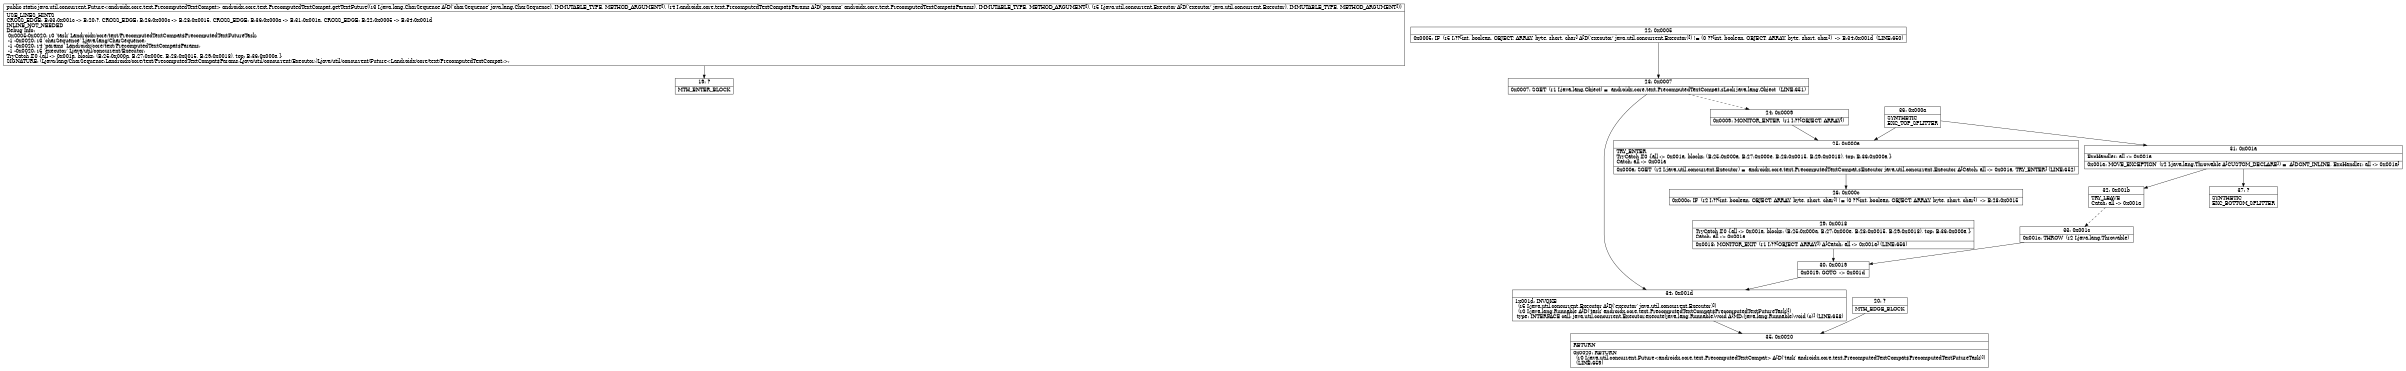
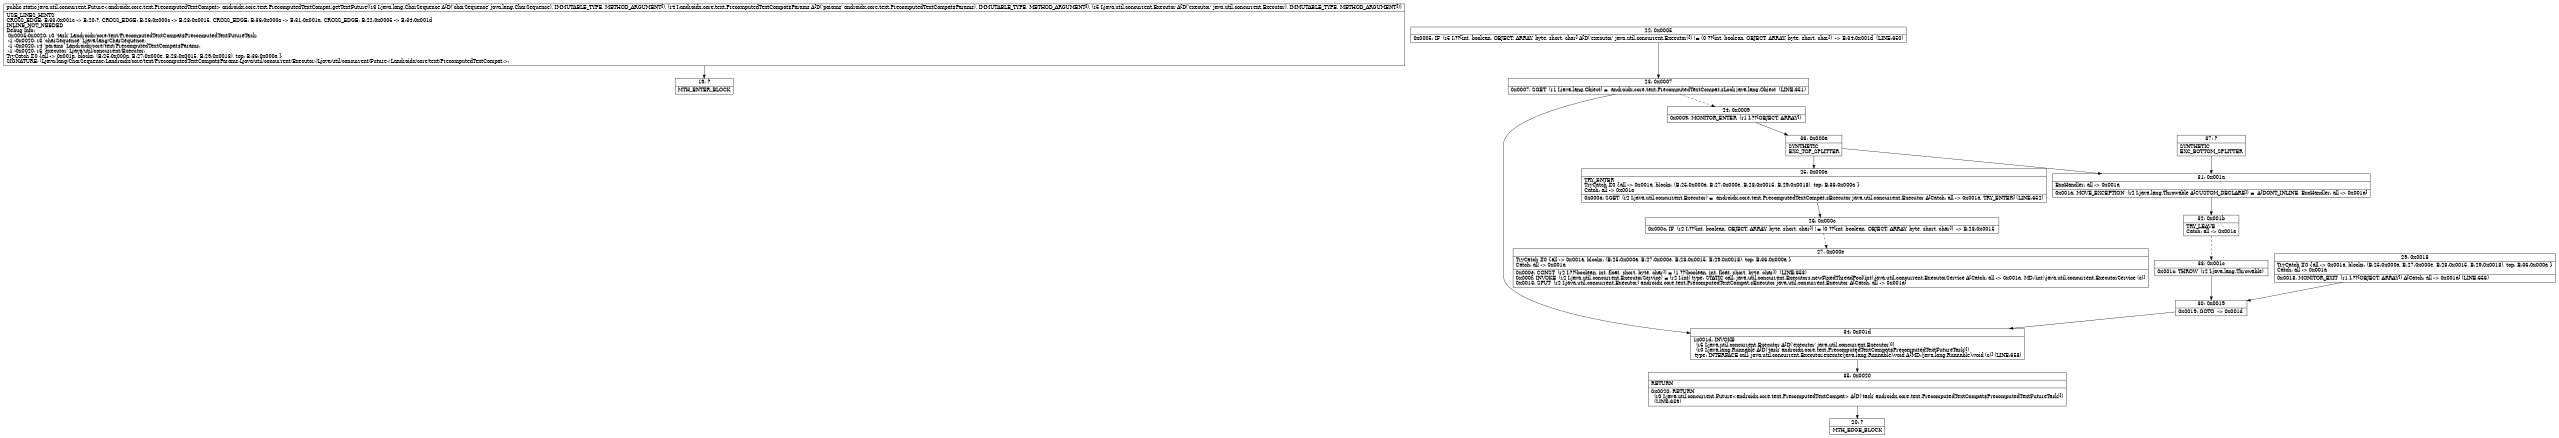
(1804, 132) -> (1770, 128)
(2243, 176) -> (2211, 163)
none -> (1831, 268)
(1845, 323) -> (1857, 411)
